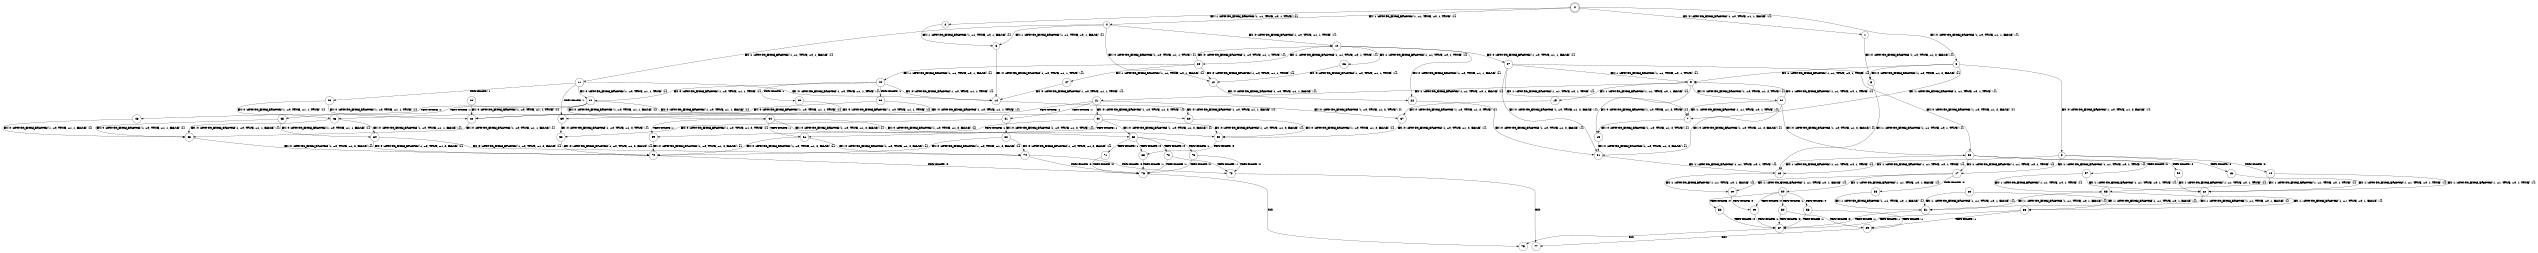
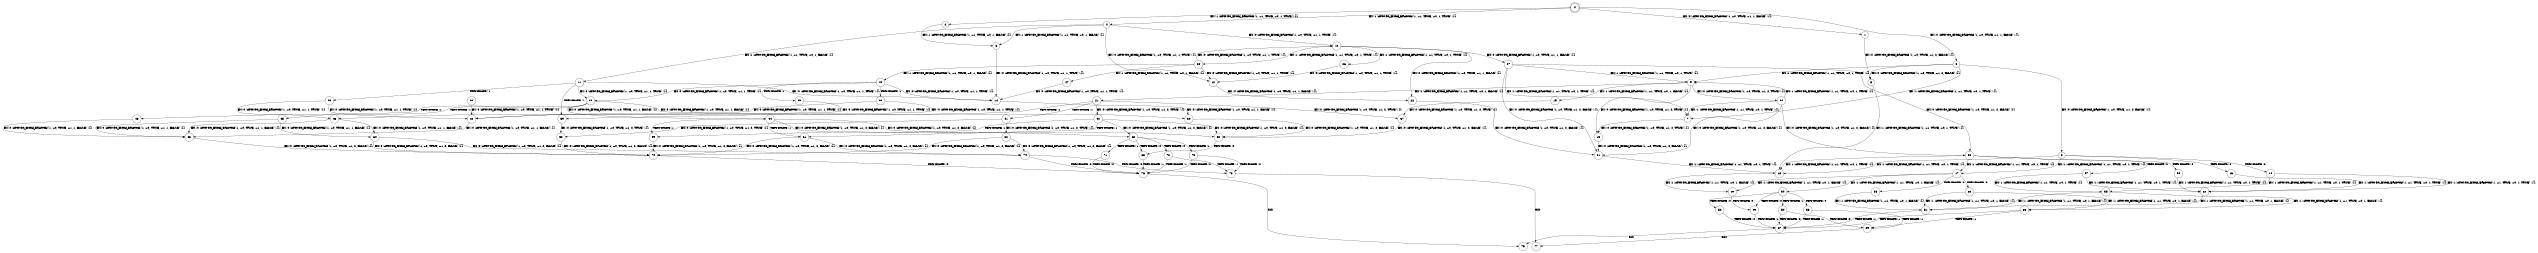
none -> (1965, 181)
